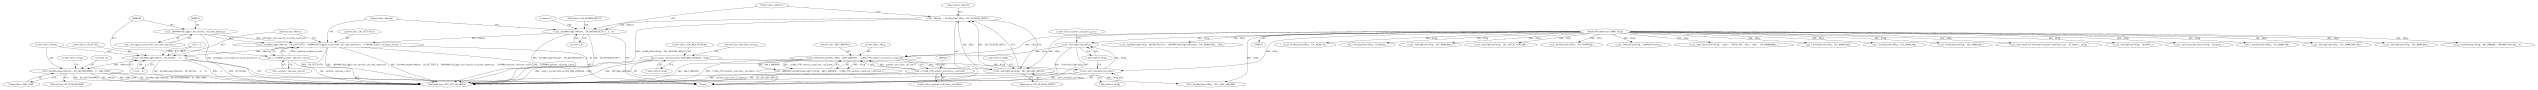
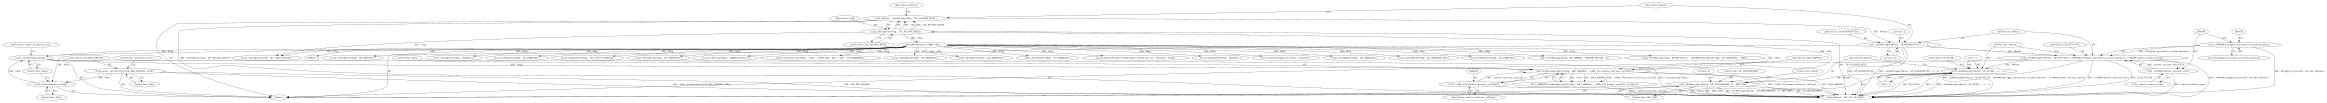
(1298, 32) -> (909, 38)
(64, 76) -> (1728, 77)
(728, 78) -> (1648, 91)
(777, 81) -> none
